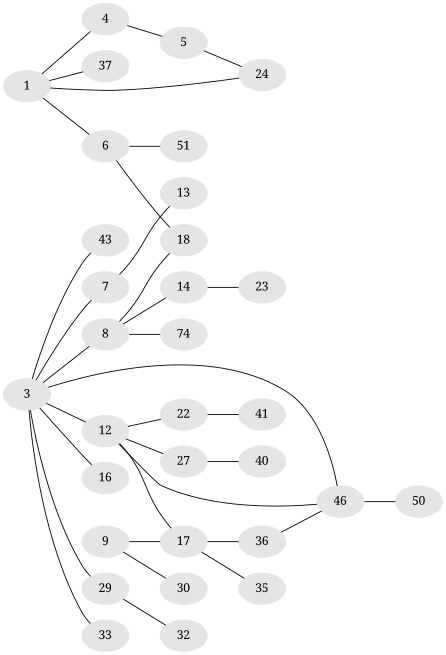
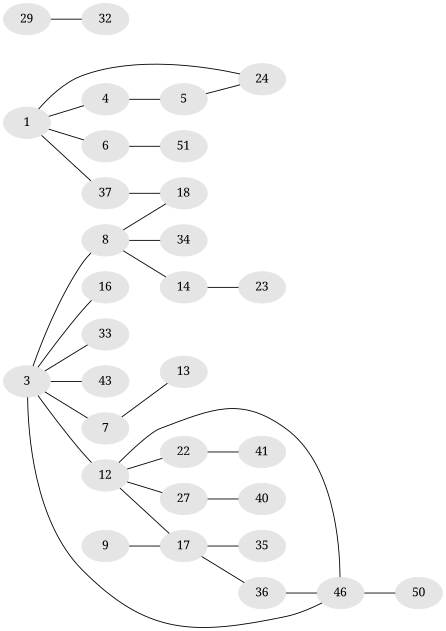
(142, 195) -> (145, 193)
(184, 334) -> (184, 240)
(52, 497) -> none
(184, 589) -> none
